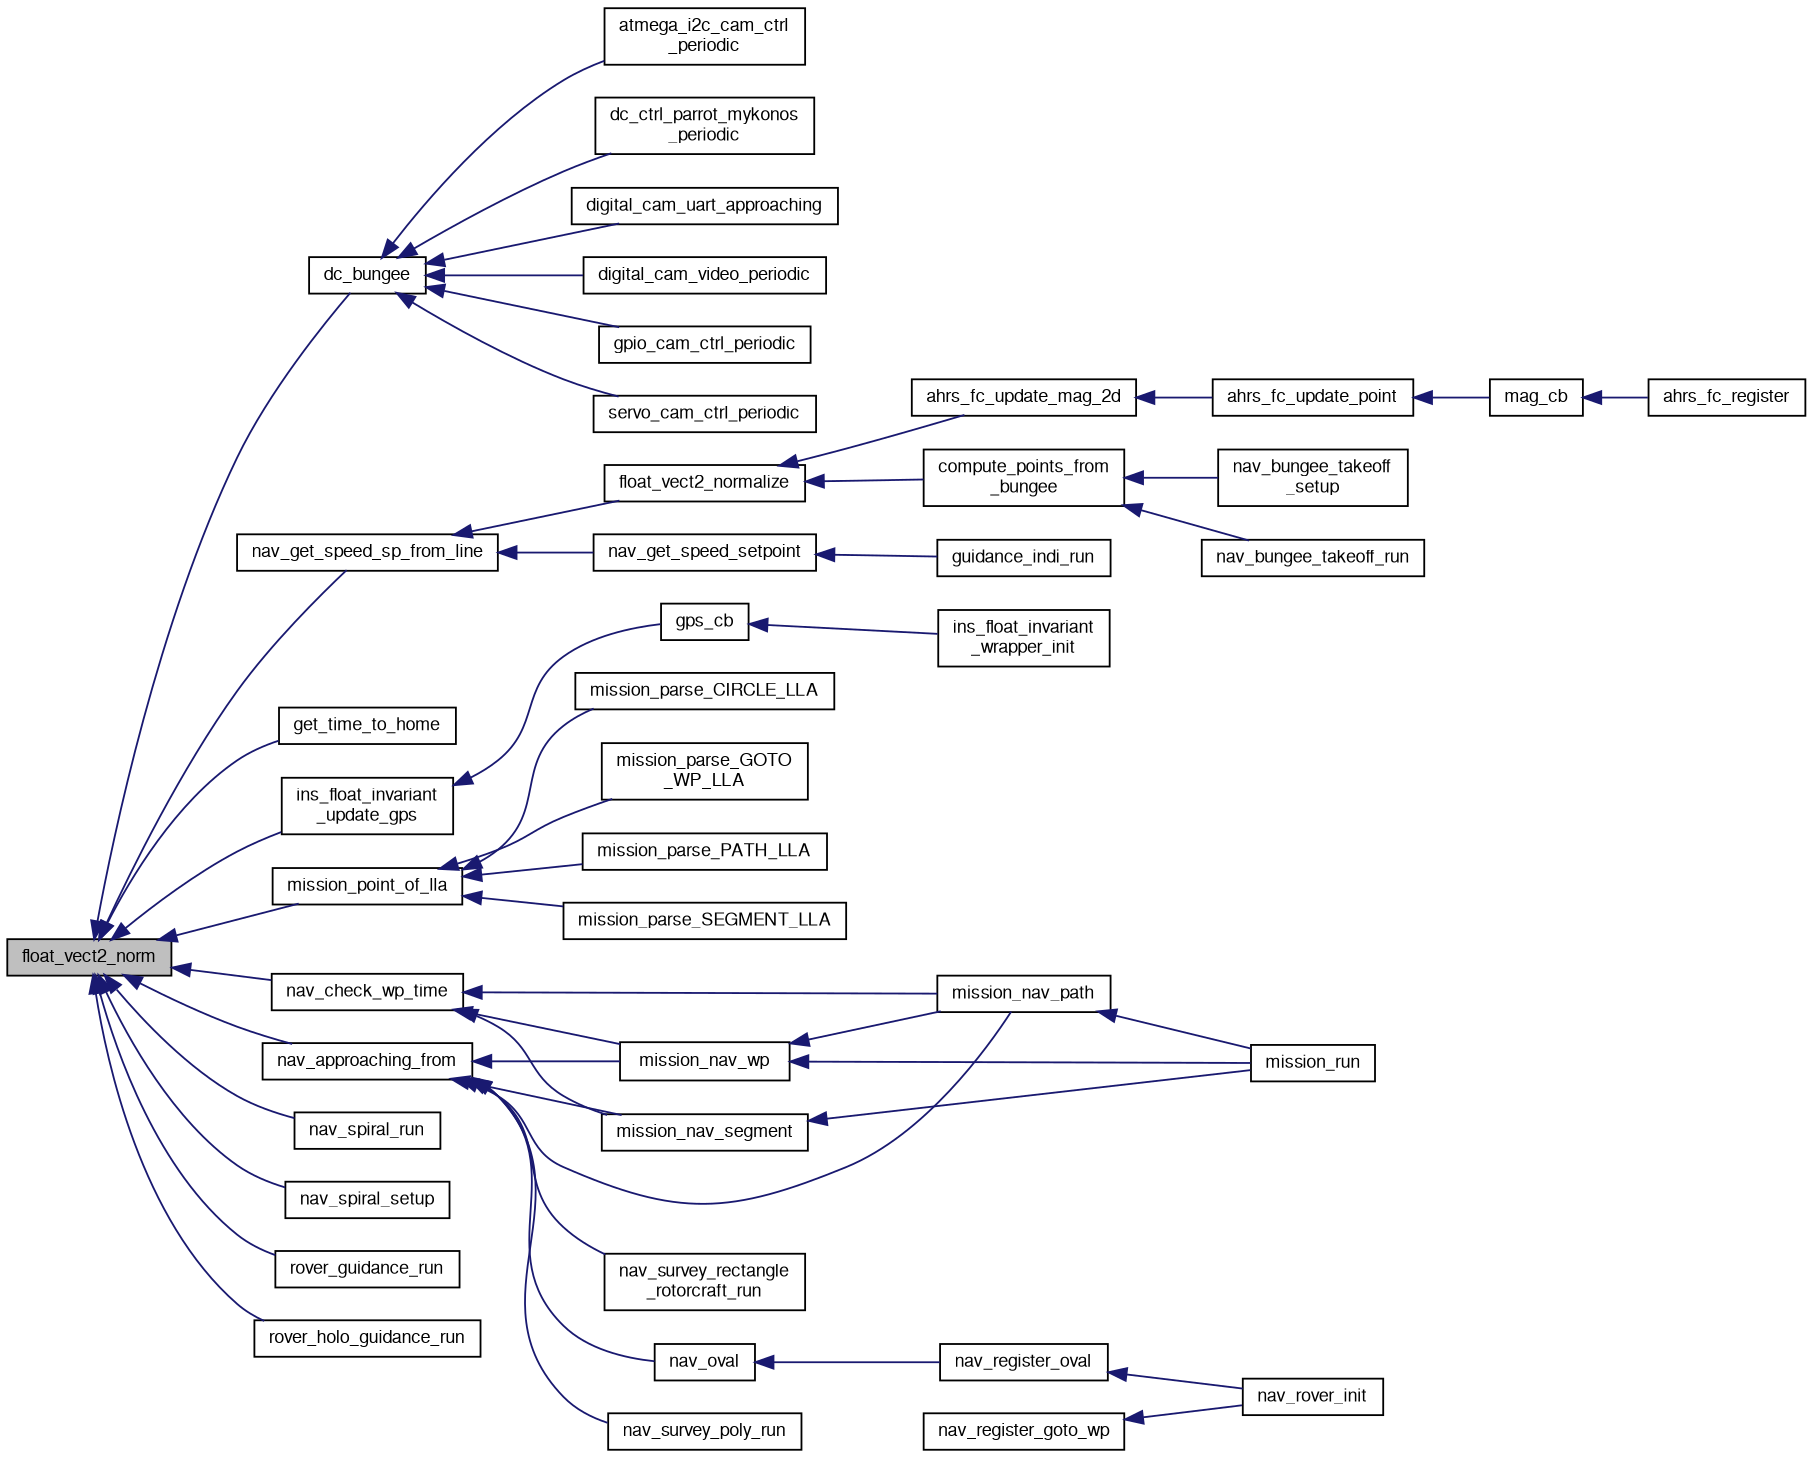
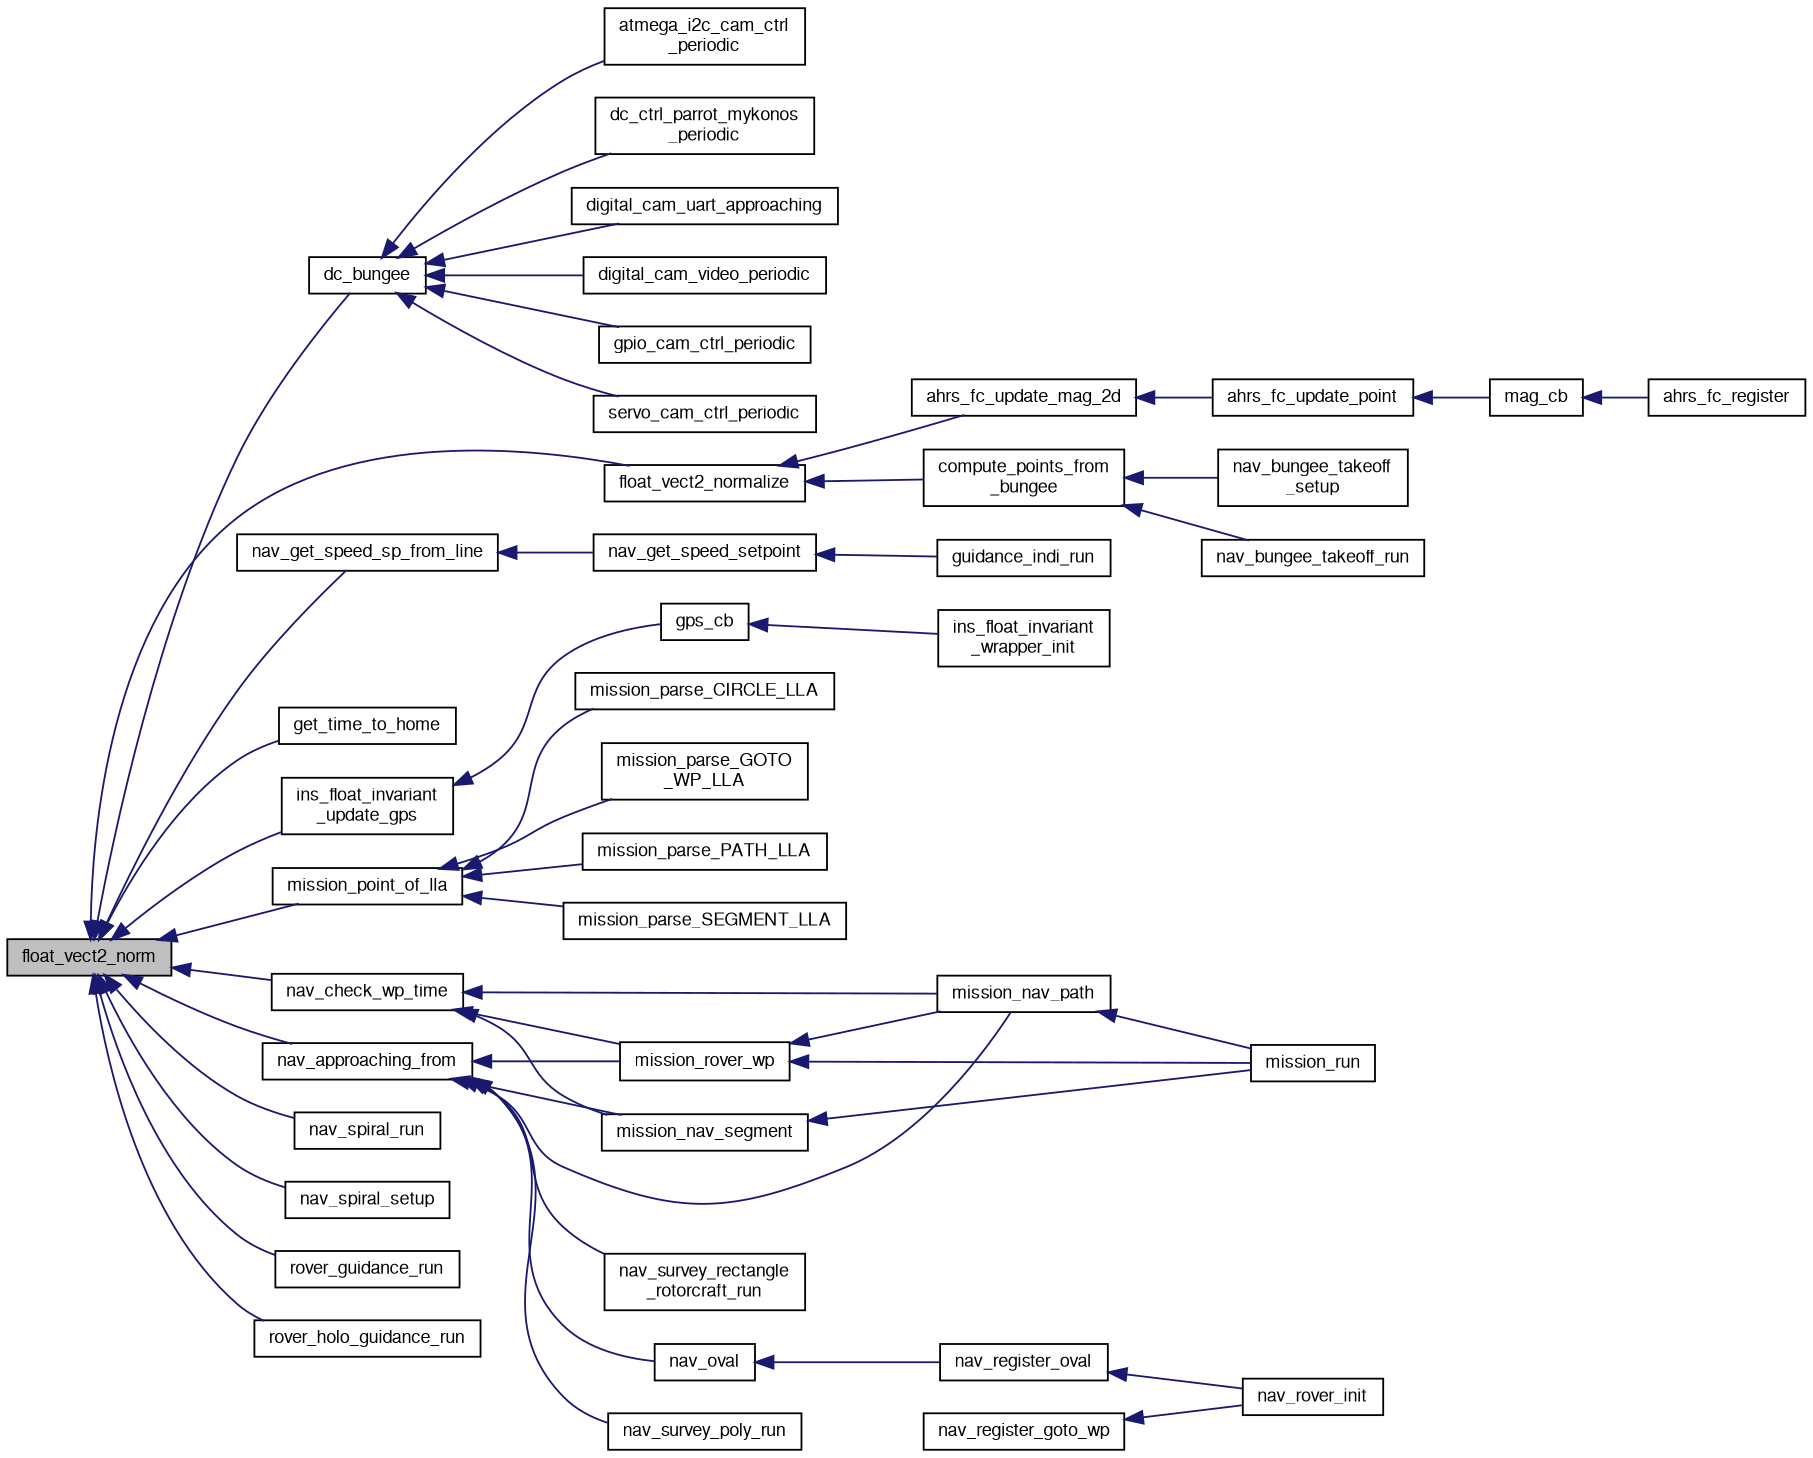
(546, 516) -> (225, 530)
(705, 1061) -> (705, 1061)
